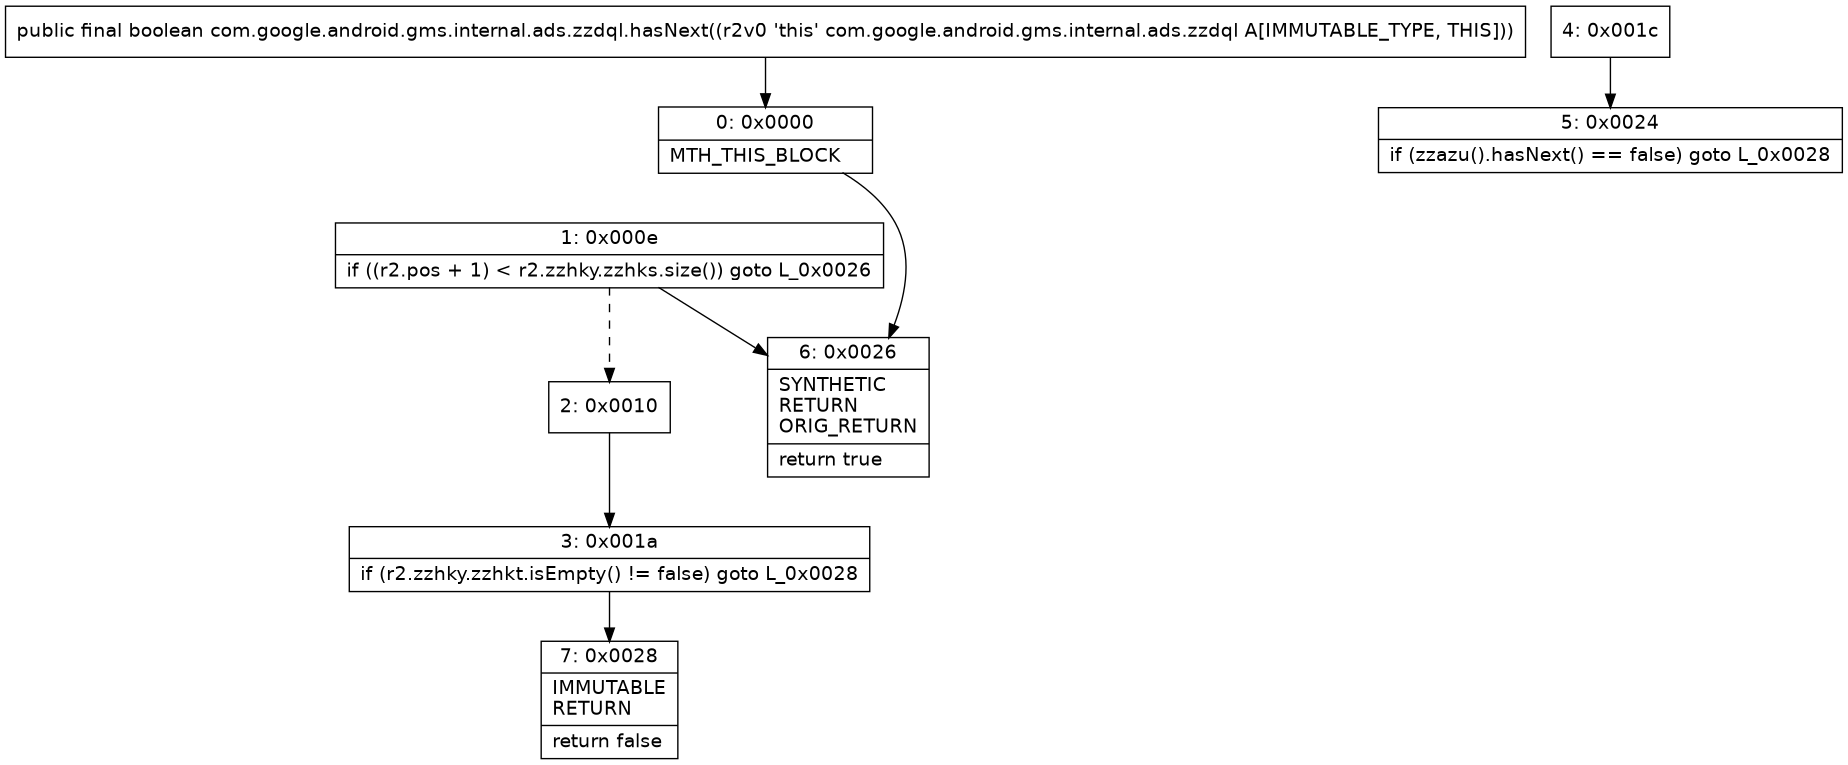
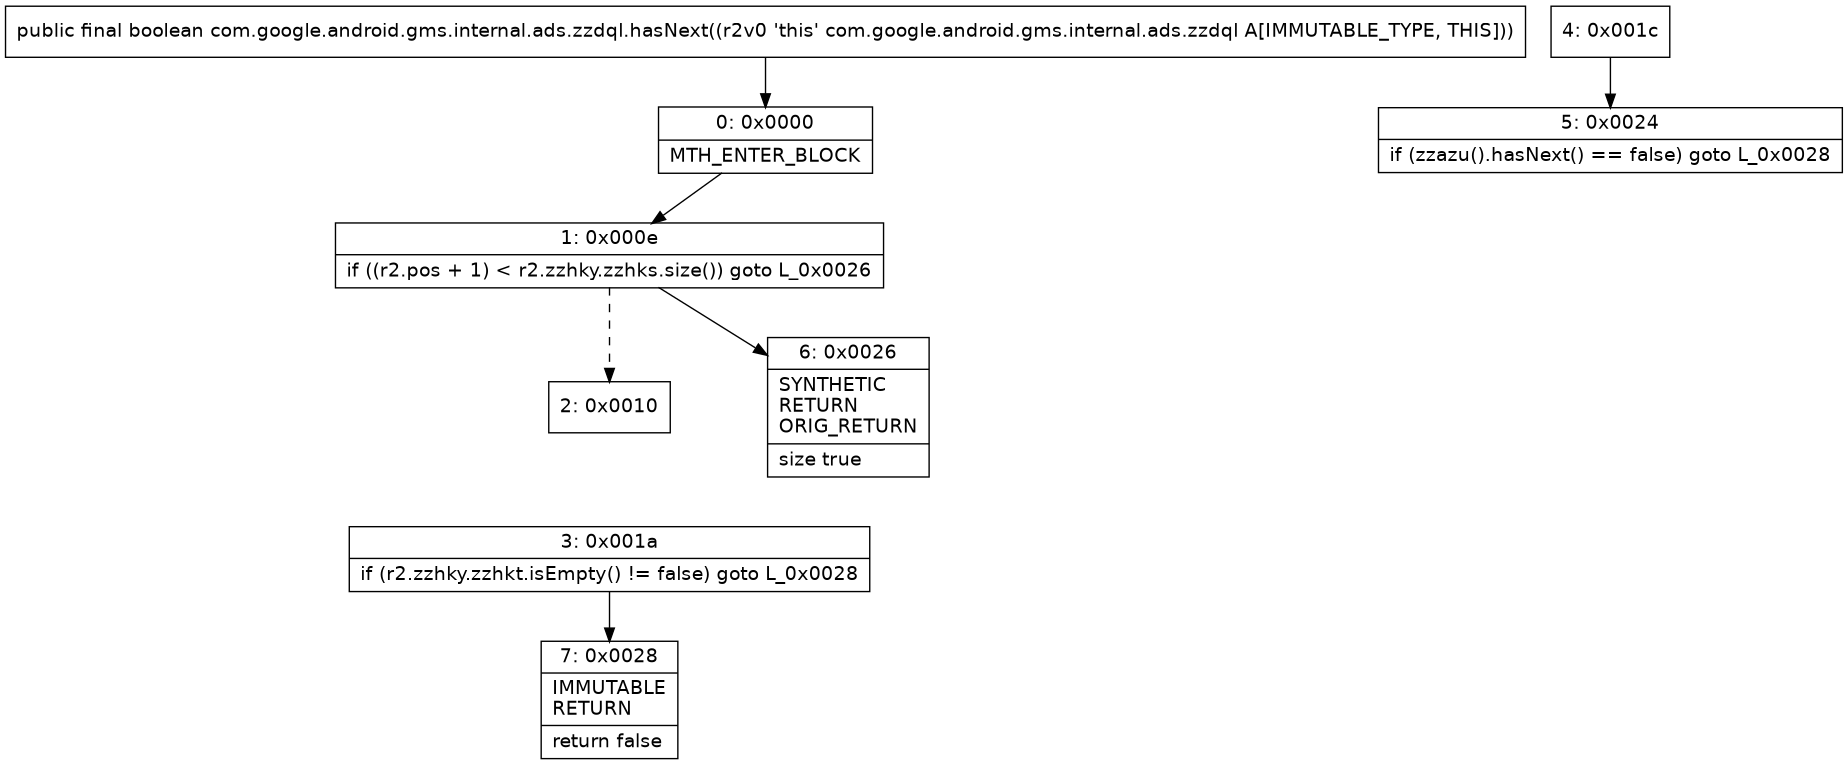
(755, 156) -> (766, 156)
(901, 238) -> (693, 194)
(831, 460) -> (821, 460)
(610, 473) -> none
